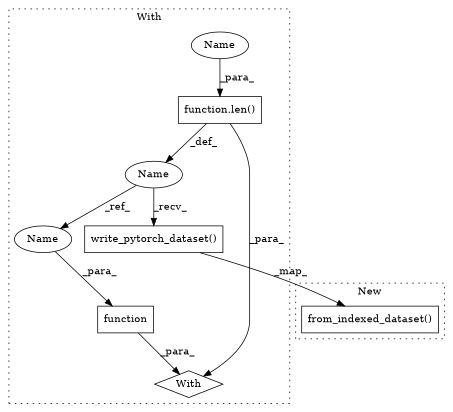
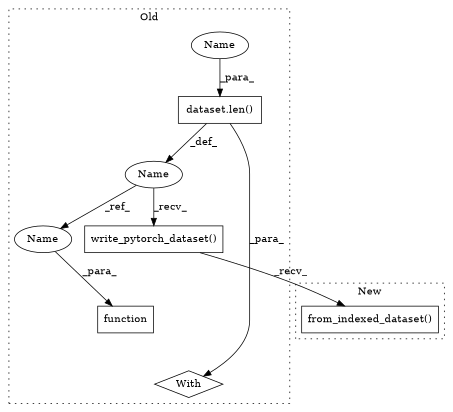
(149, 17) -> (149, 17)
(220, 110) -> (220, 110)
(291, 272) -> (291, 272)
(156, 351) -> none
